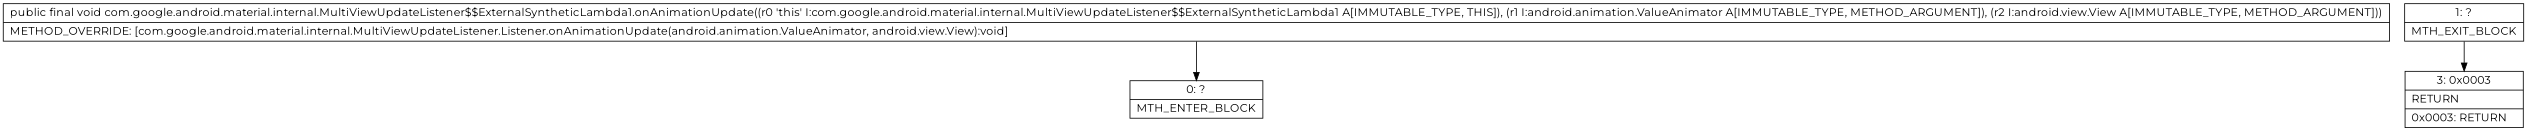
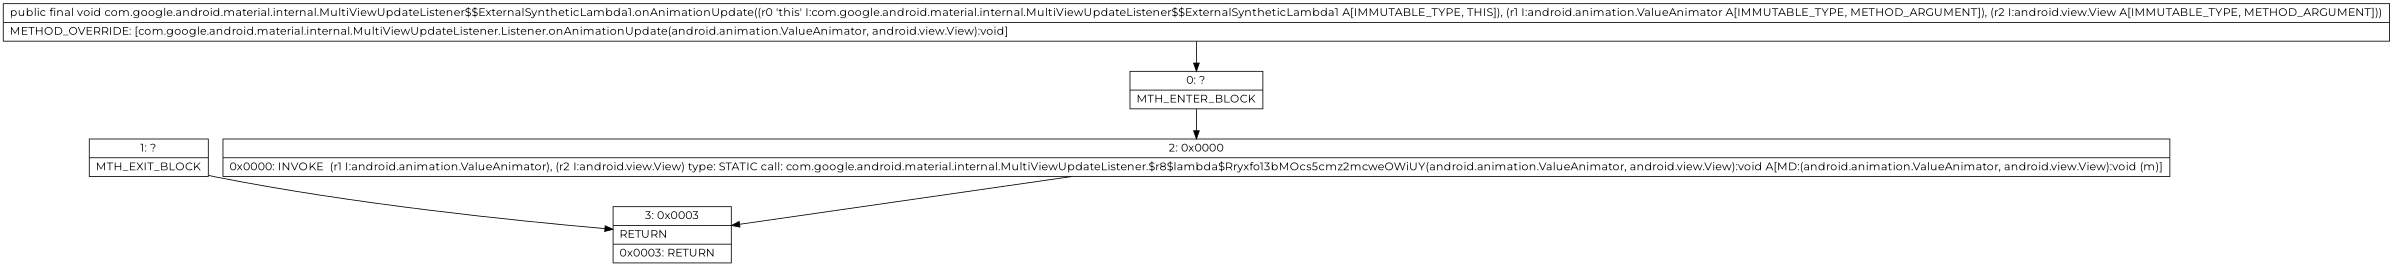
none -> (1196, 158)
